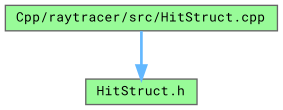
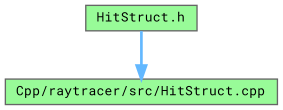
(141, 48) -> (141, 48)
